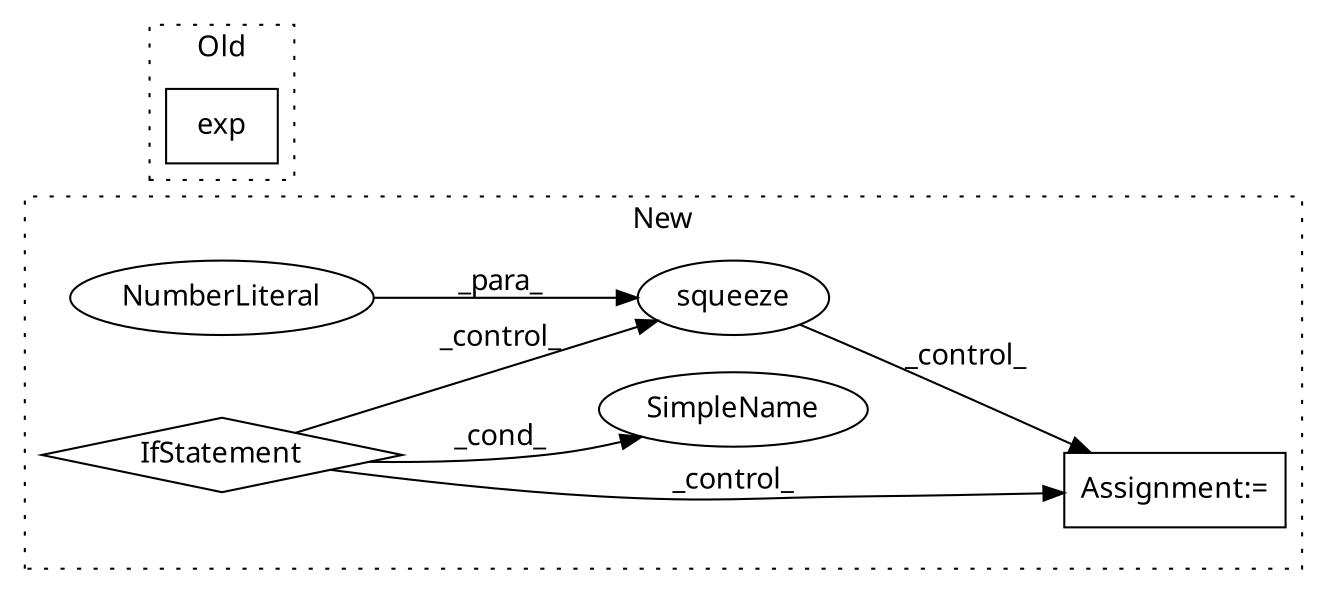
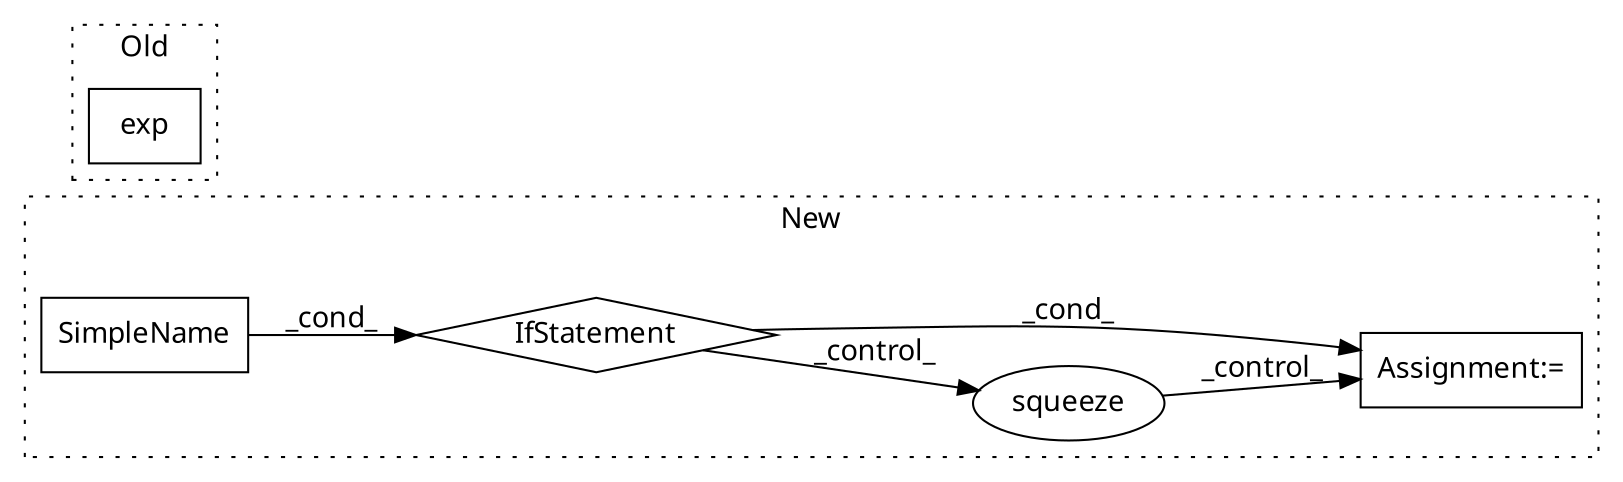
(222, 298) -> none
(733, 409) -> (145, 335)
(496, 459) -> (322, 335)
(733, 481) -> (1069, 311)
